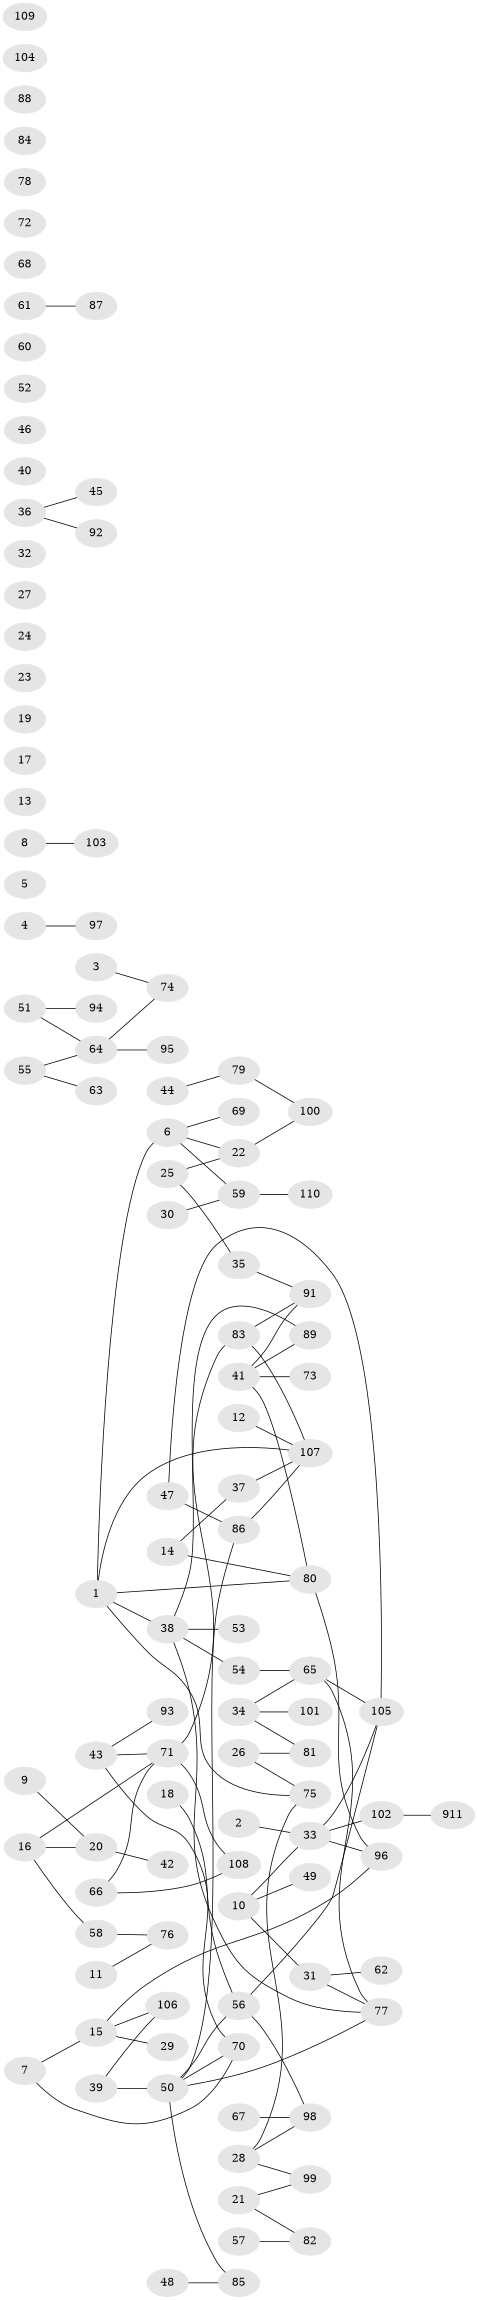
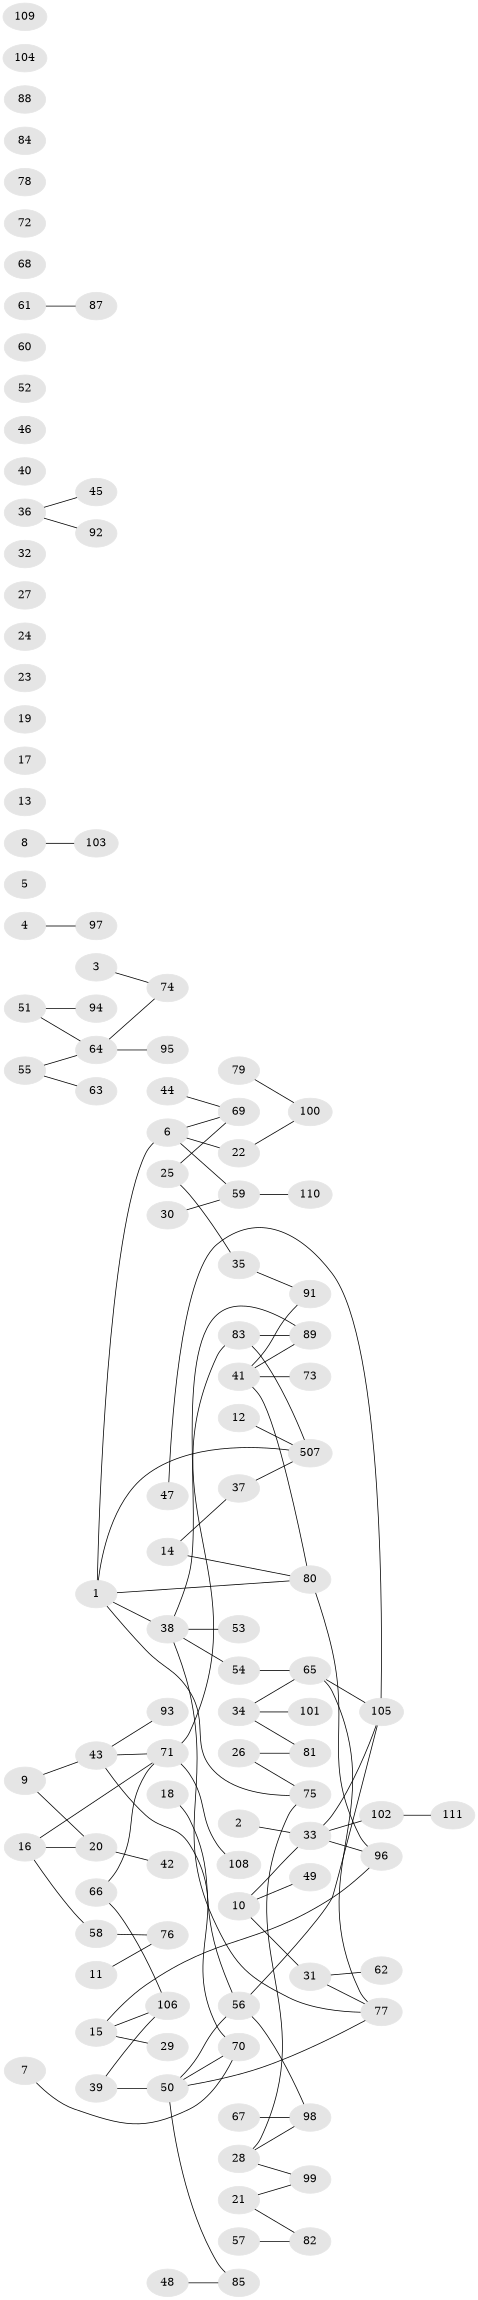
(203, 1081) -> (203, 1102)
(197, 1165) -> (199, 1147)
(270, 1318) -> (280, 1335)
(310, 1453) -> (310, 1453)
(239, 1530) -> none
none -> (61, 1768)
(453, 1815) -> (453, 1815)
(171, 1889) -> (139, 1946)
(61, 2052) -> none
